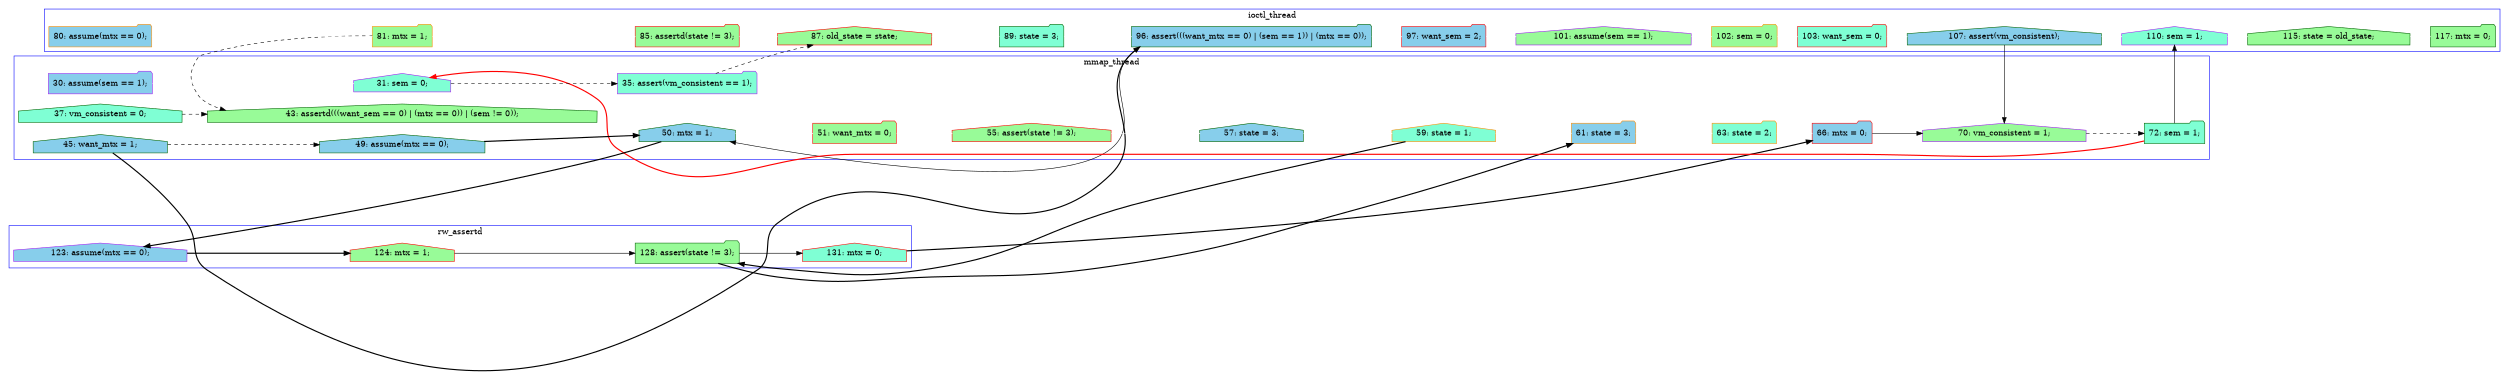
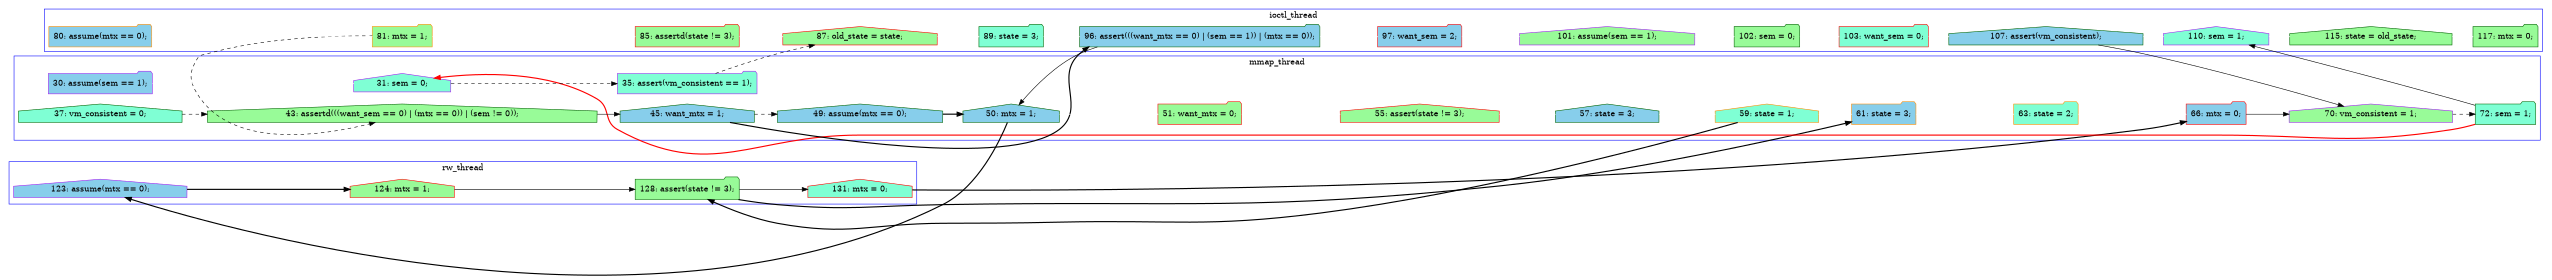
(1744, 37) -> (1767, 37)
none -> (603, 114)
(460, 232) -> (463, 168)
